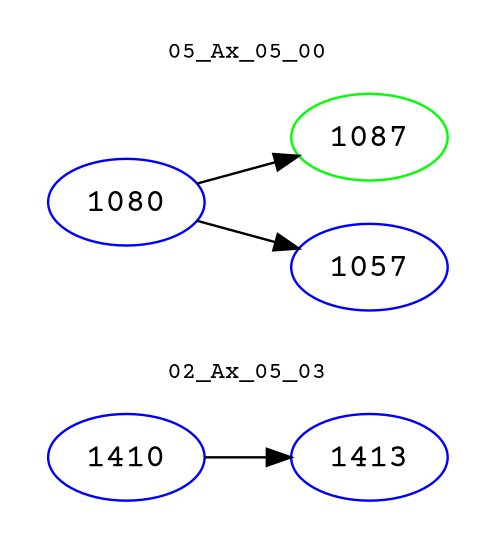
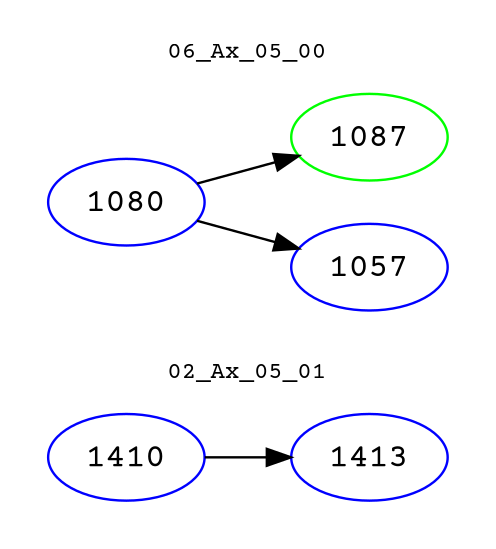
(248, 52) -> (248, 52)
(248, 372) -> (248, 372)
